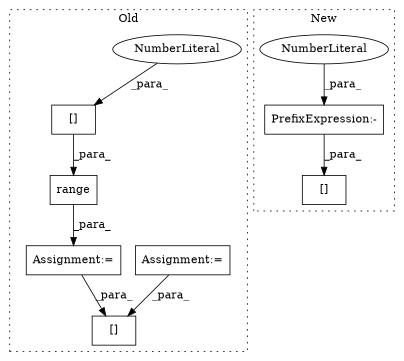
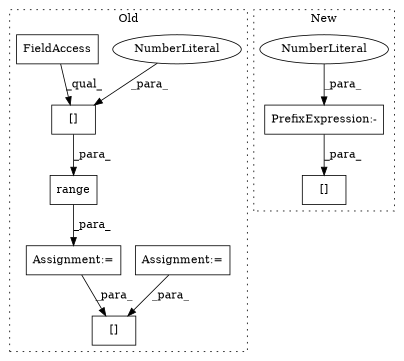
none -> (57, 49)
